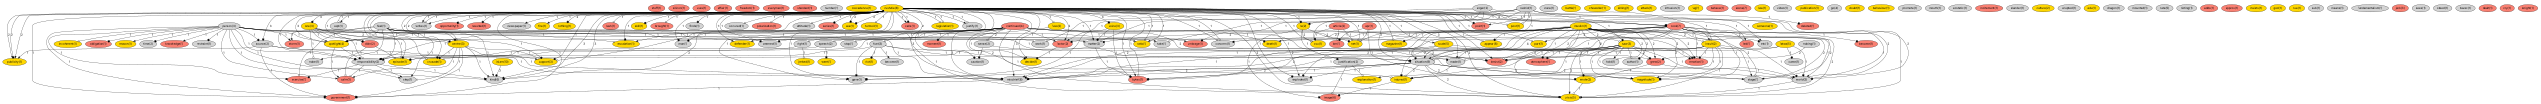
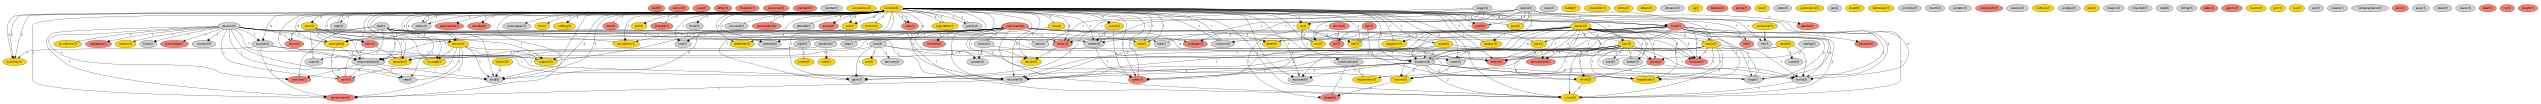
(1348, 34) -> none
(1690, 36) -> (1765, 34)
(1734, 69) -> (1734, 69)
(388, 71) -> (388, 71)
